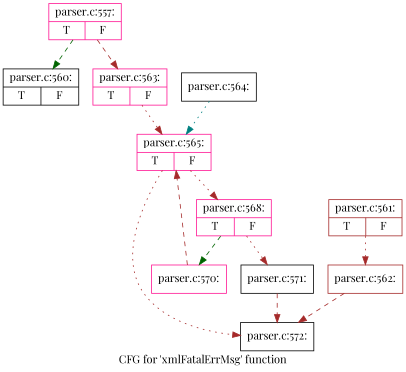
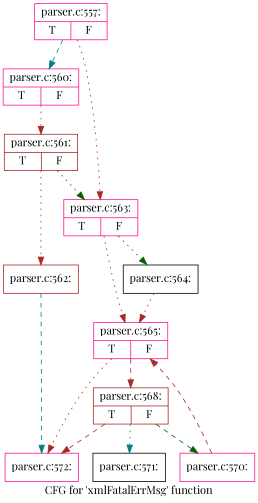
(65, 51) -> (58, 51)
(105, 51) -> (93, 115)
(41, 87) -> (41, 87)
(200, 114) -> (148, 304)
none -> (41, 116)
none -> (68, 182)
(201, 182) -> (131, 369)
(234, 218) -> (131, 406)
(255, 247) -> (130, 435)
none -> (130, 248)
(277, 304) -> (86, 437)
(325, 306) -> (41, 369)
(277, 337) -> (42, 467)
